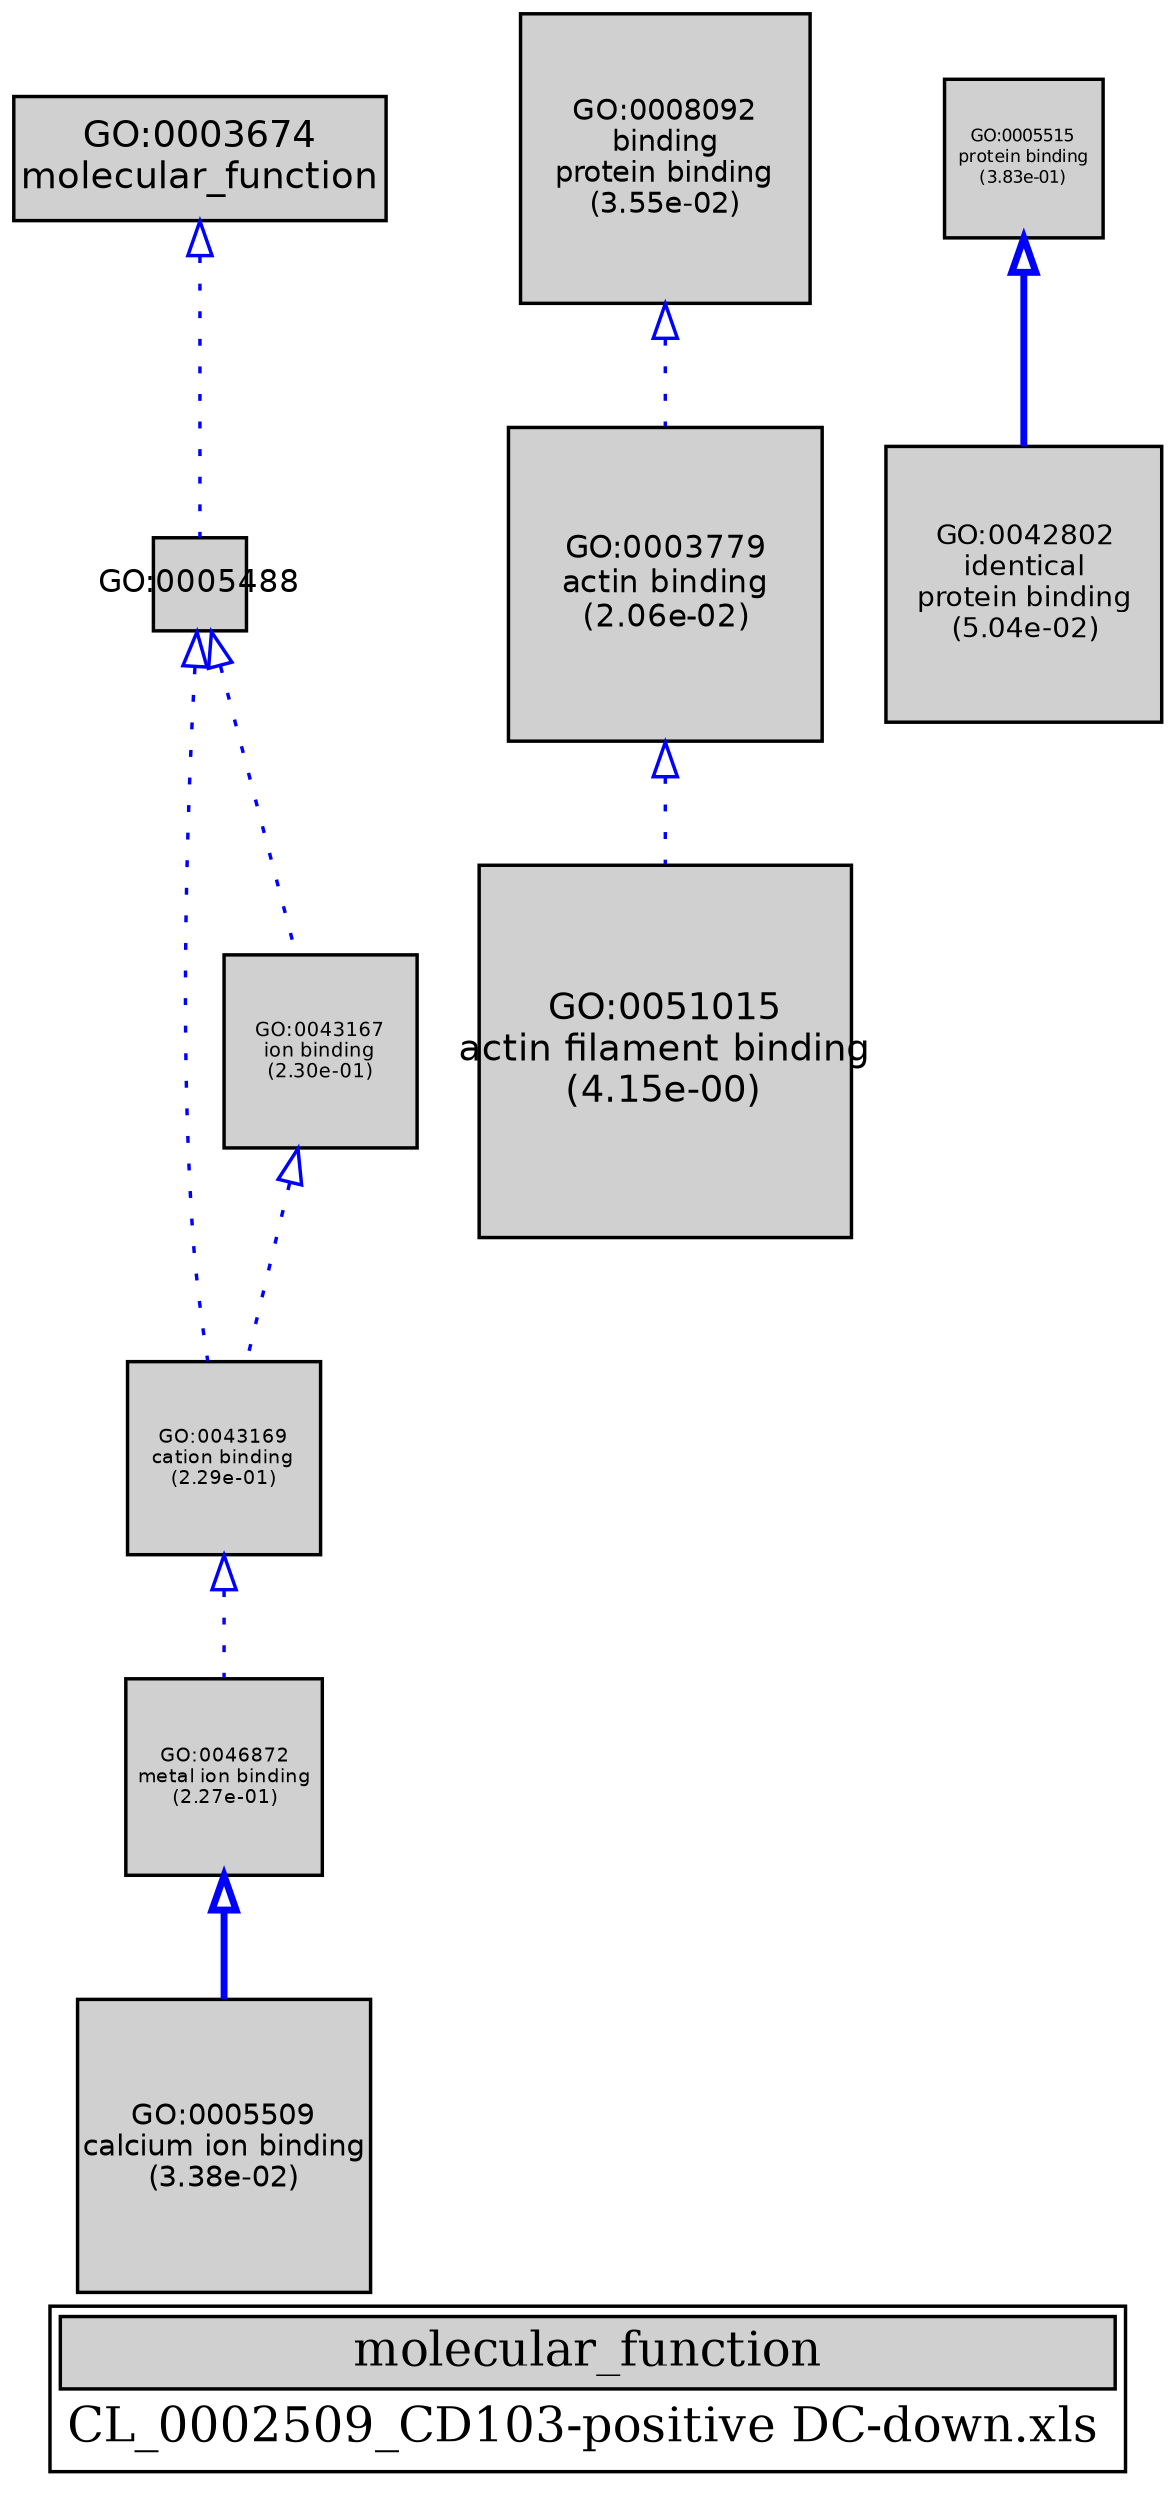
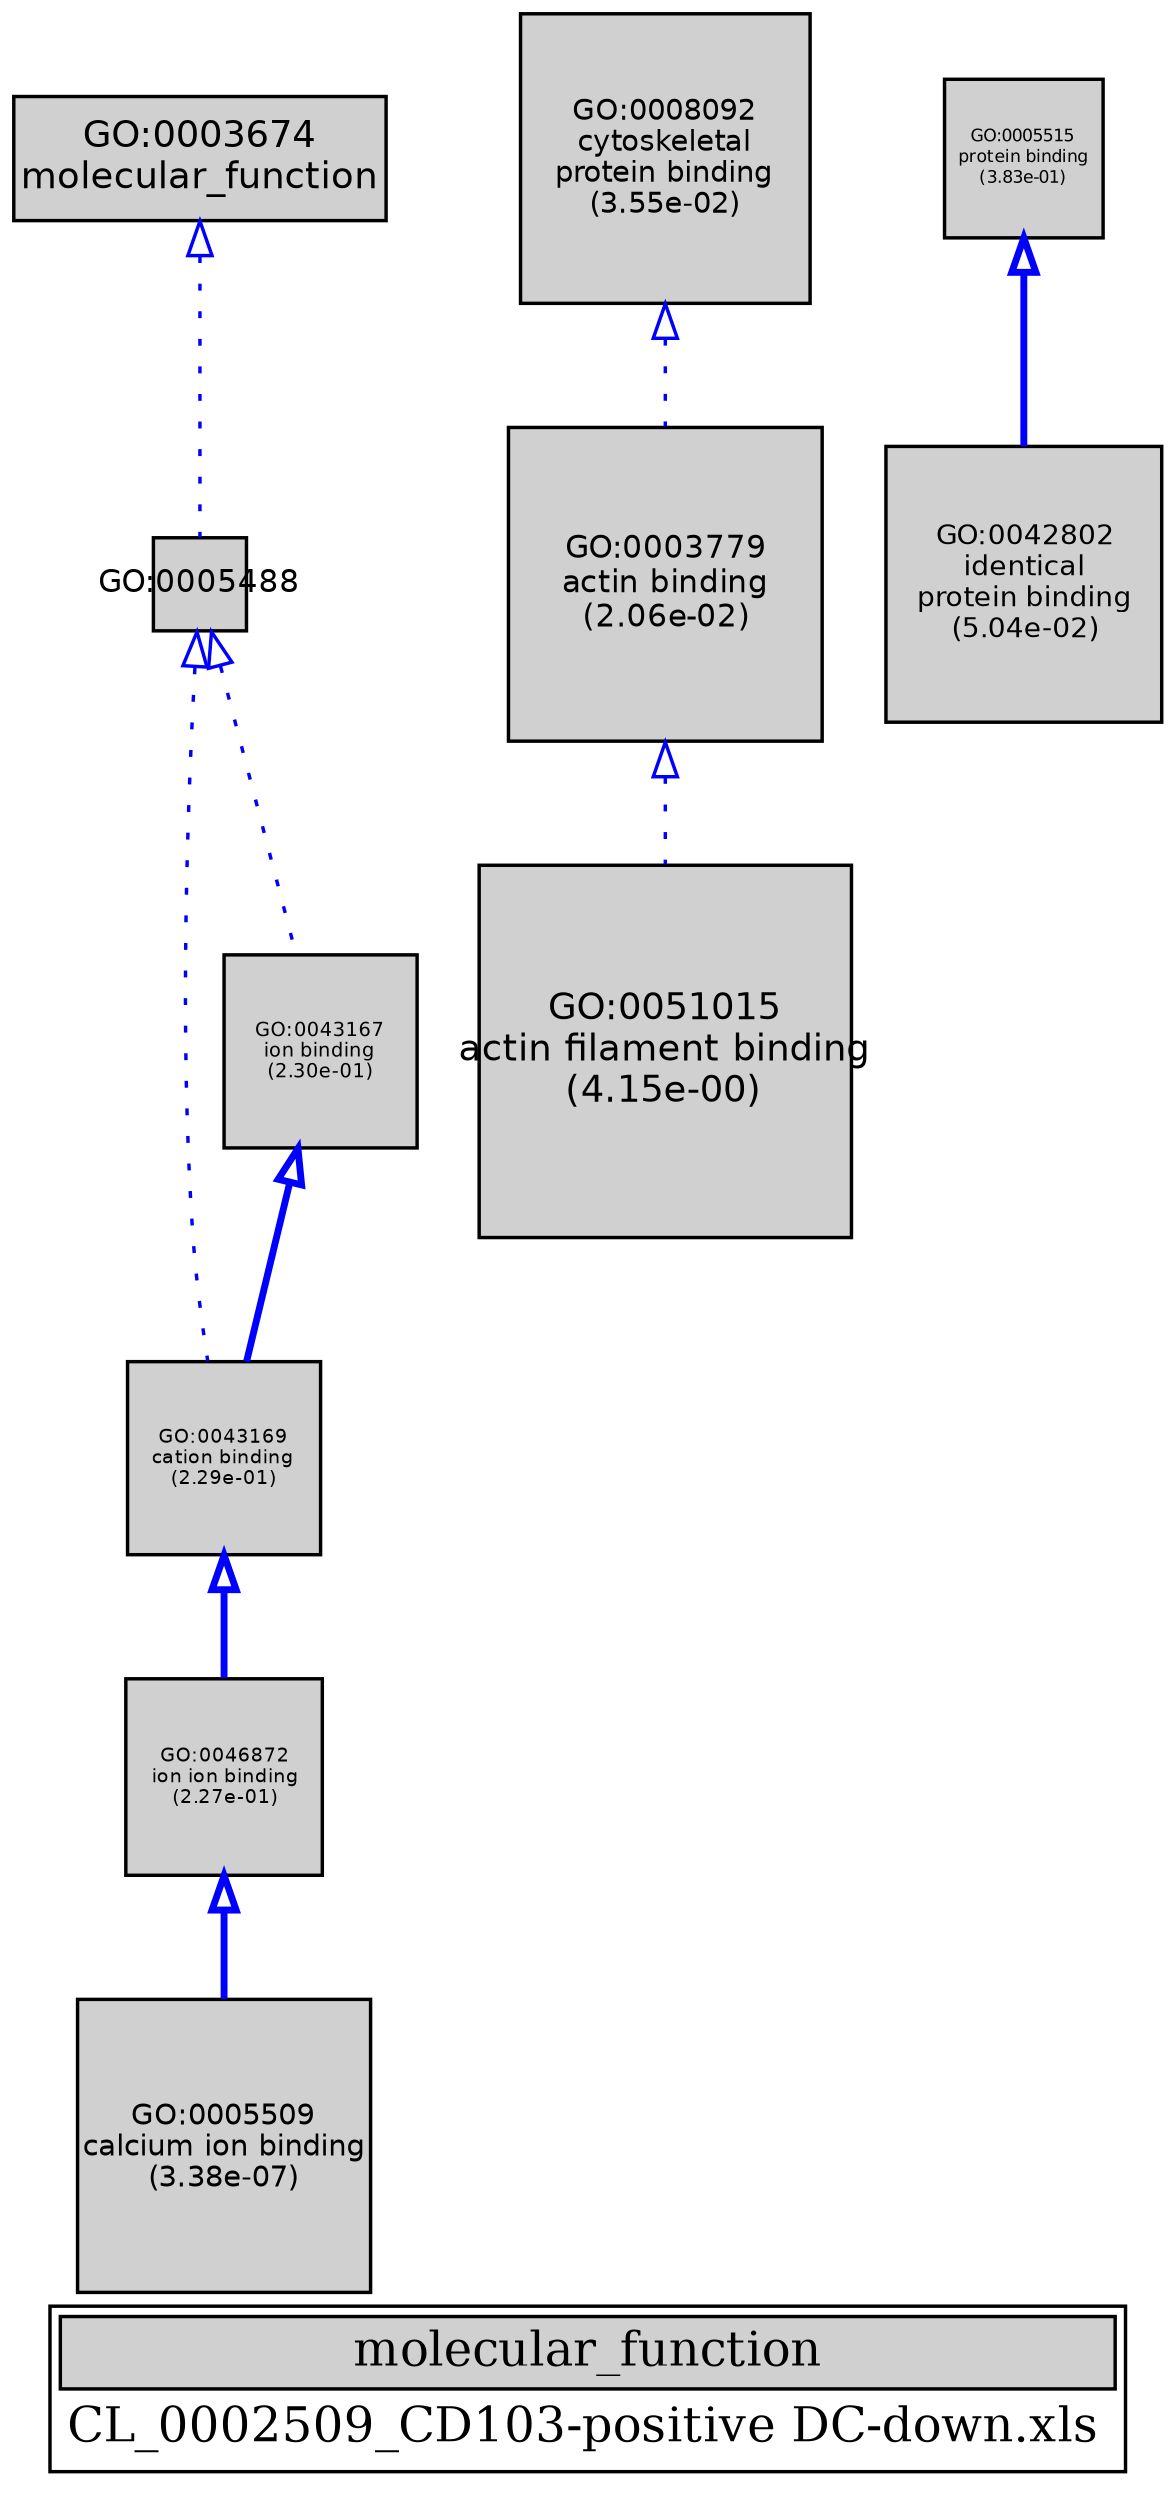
(665, 142) -> (665, 142)
(268, 1272) -> (268, 1272)
(224, 1634) -> (224, 1634)
(226, 1776) -> (226, 1776)
(224, 2178) -> (224, 2178)
